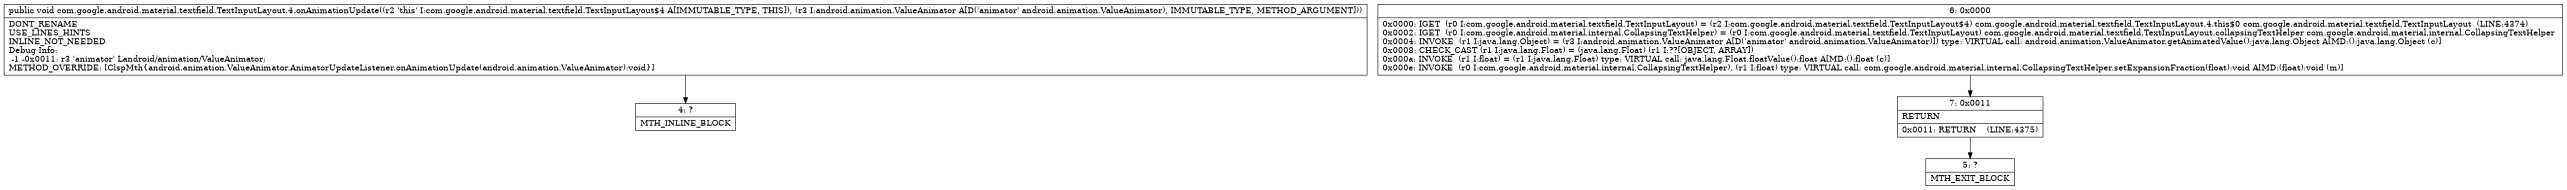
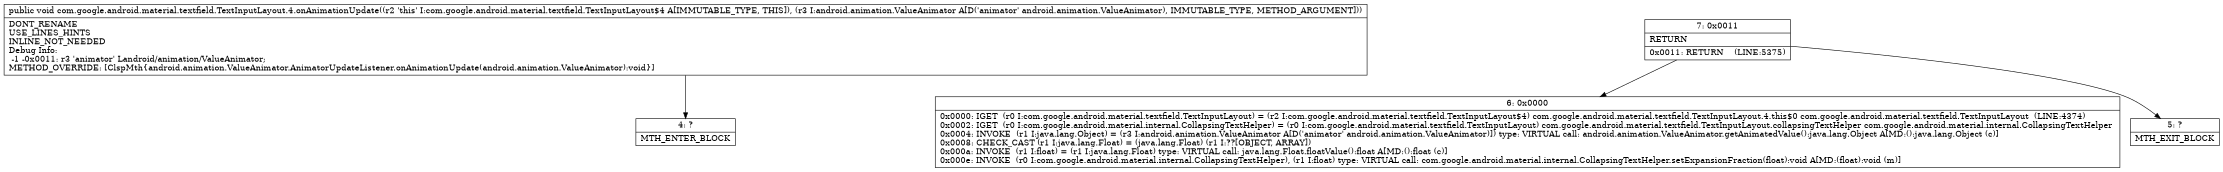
(1970, 83) -> (1641, 77)
(686, 123) -> (686, 139)
(1970, 130) -> (1718, 53)
